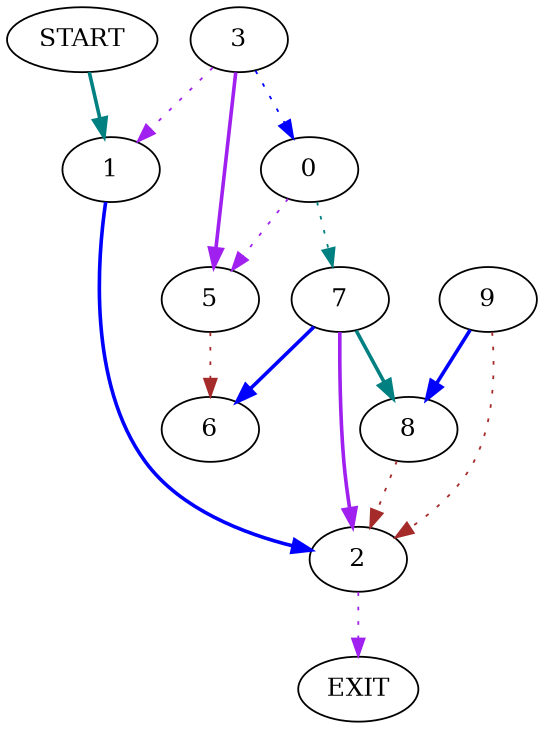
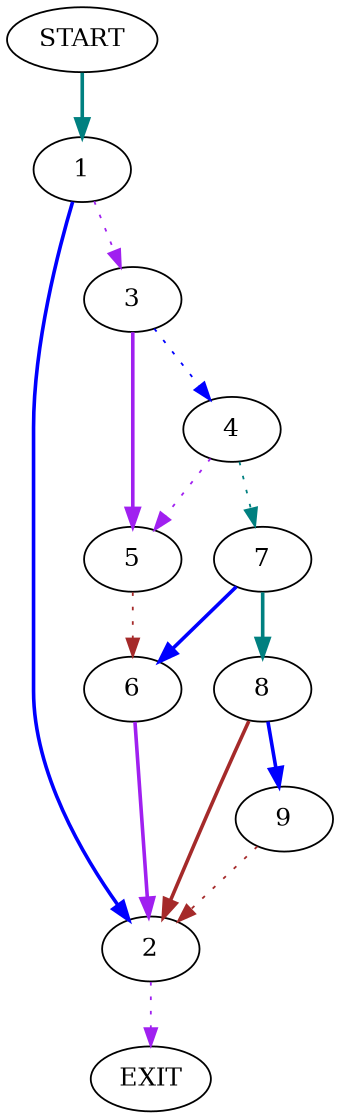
(182, 98) -> (104, 226)
(310, 170) -> (232, 429)
(453, 357) -> (272, 745)
(341, 421) -> (141, 810)
(387, 486) -> (209, 810)
